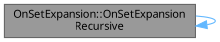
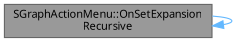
(100, 21) -> (108, 21)
